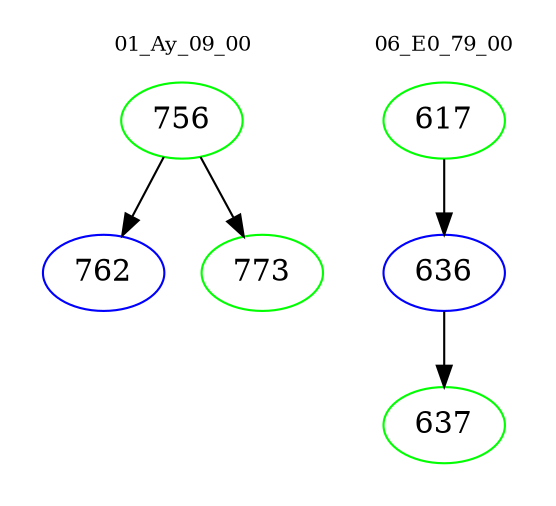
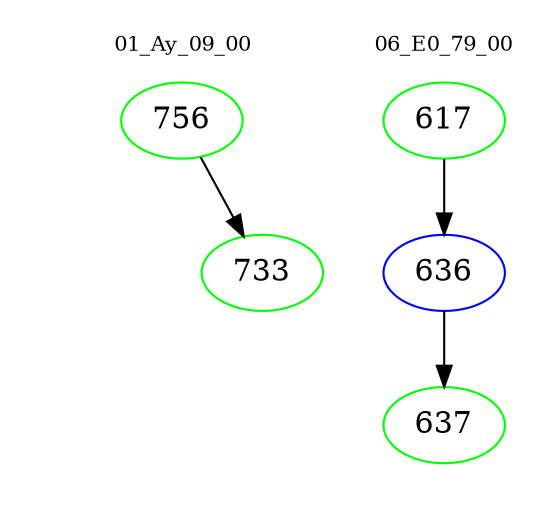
(104, 273) -> none
(262, 273) -> (262, 273)
